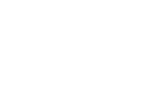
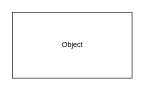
none -> (72, 45)
